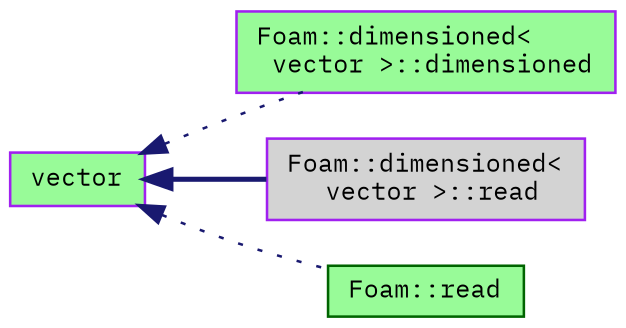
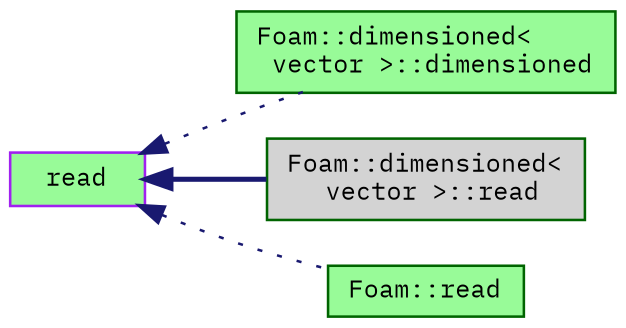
(426, 52) -> (426, 52)
(78, 179) -> (78, 179)
(426, 179) -> (426, 179)
